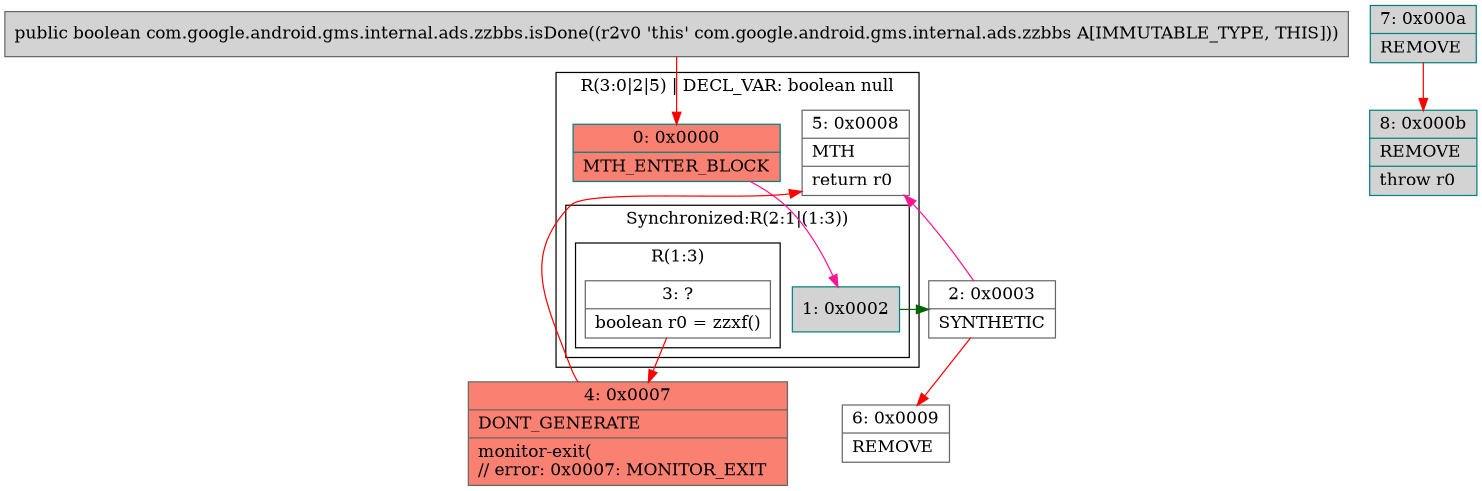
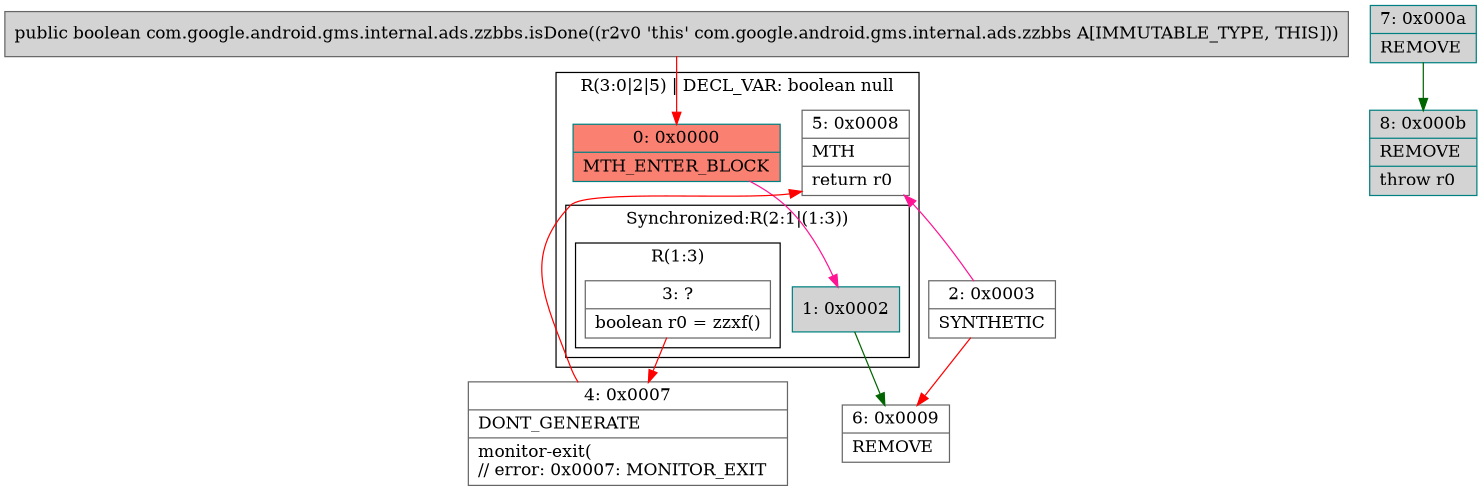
(1423, 80) -> (1423, 80)
(908, 309) -> (872, 375)
(628, 434) -> (628, 434)
